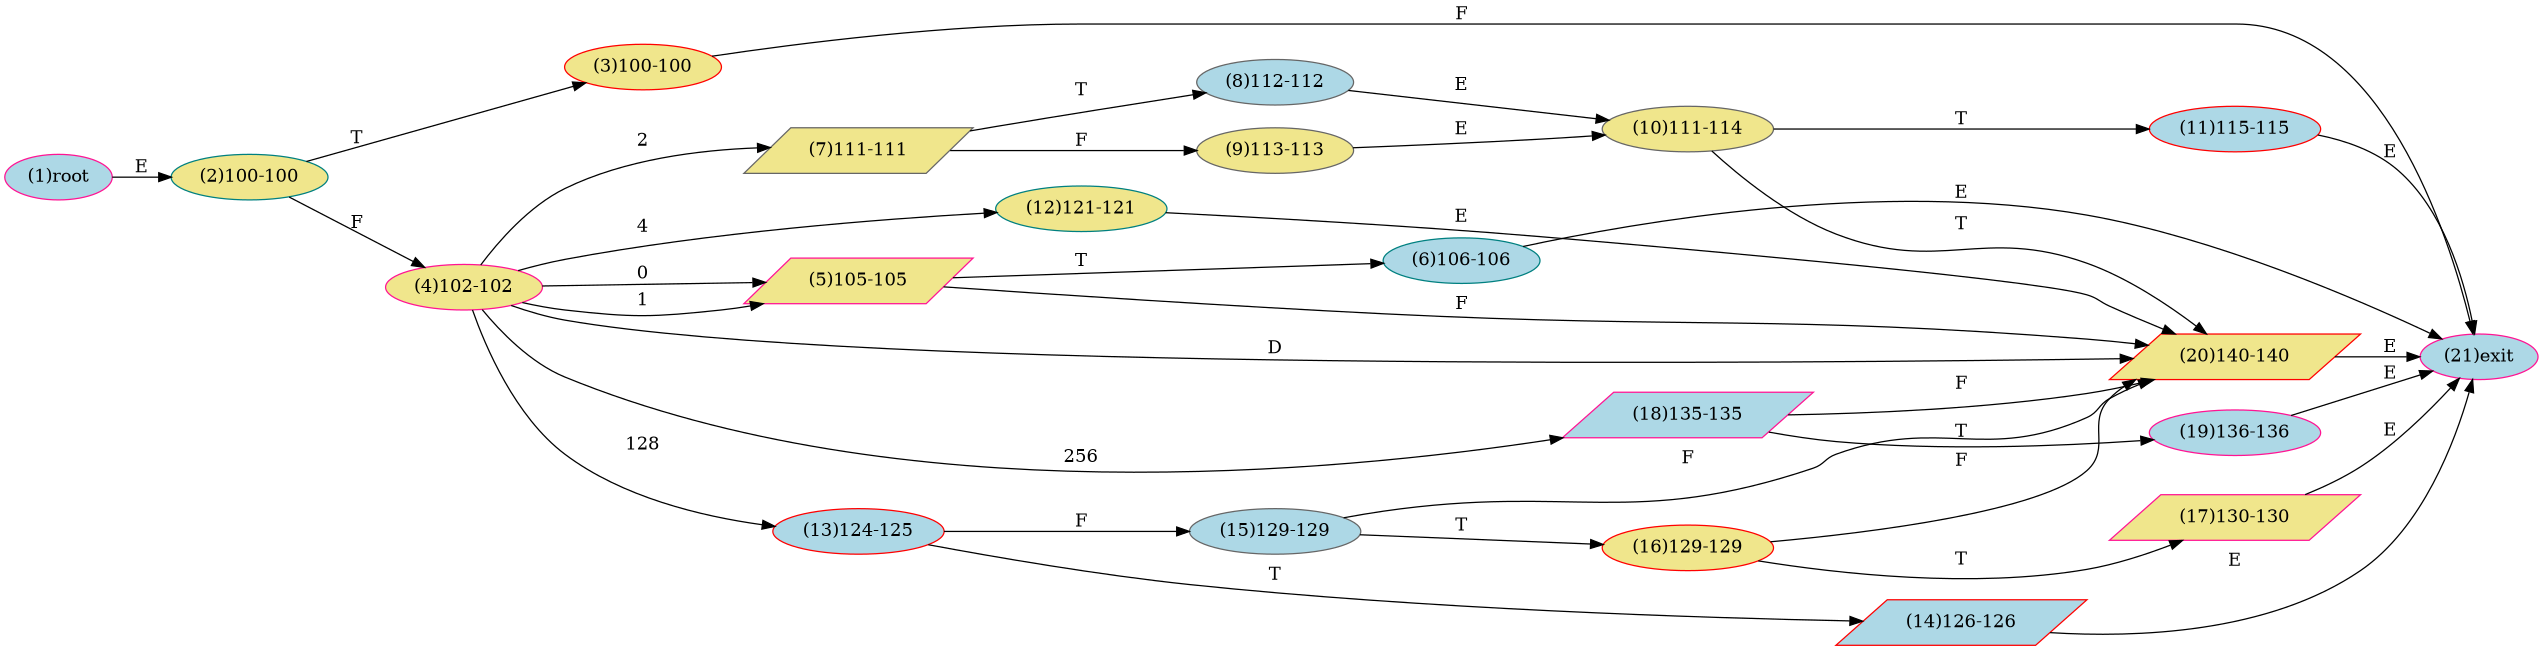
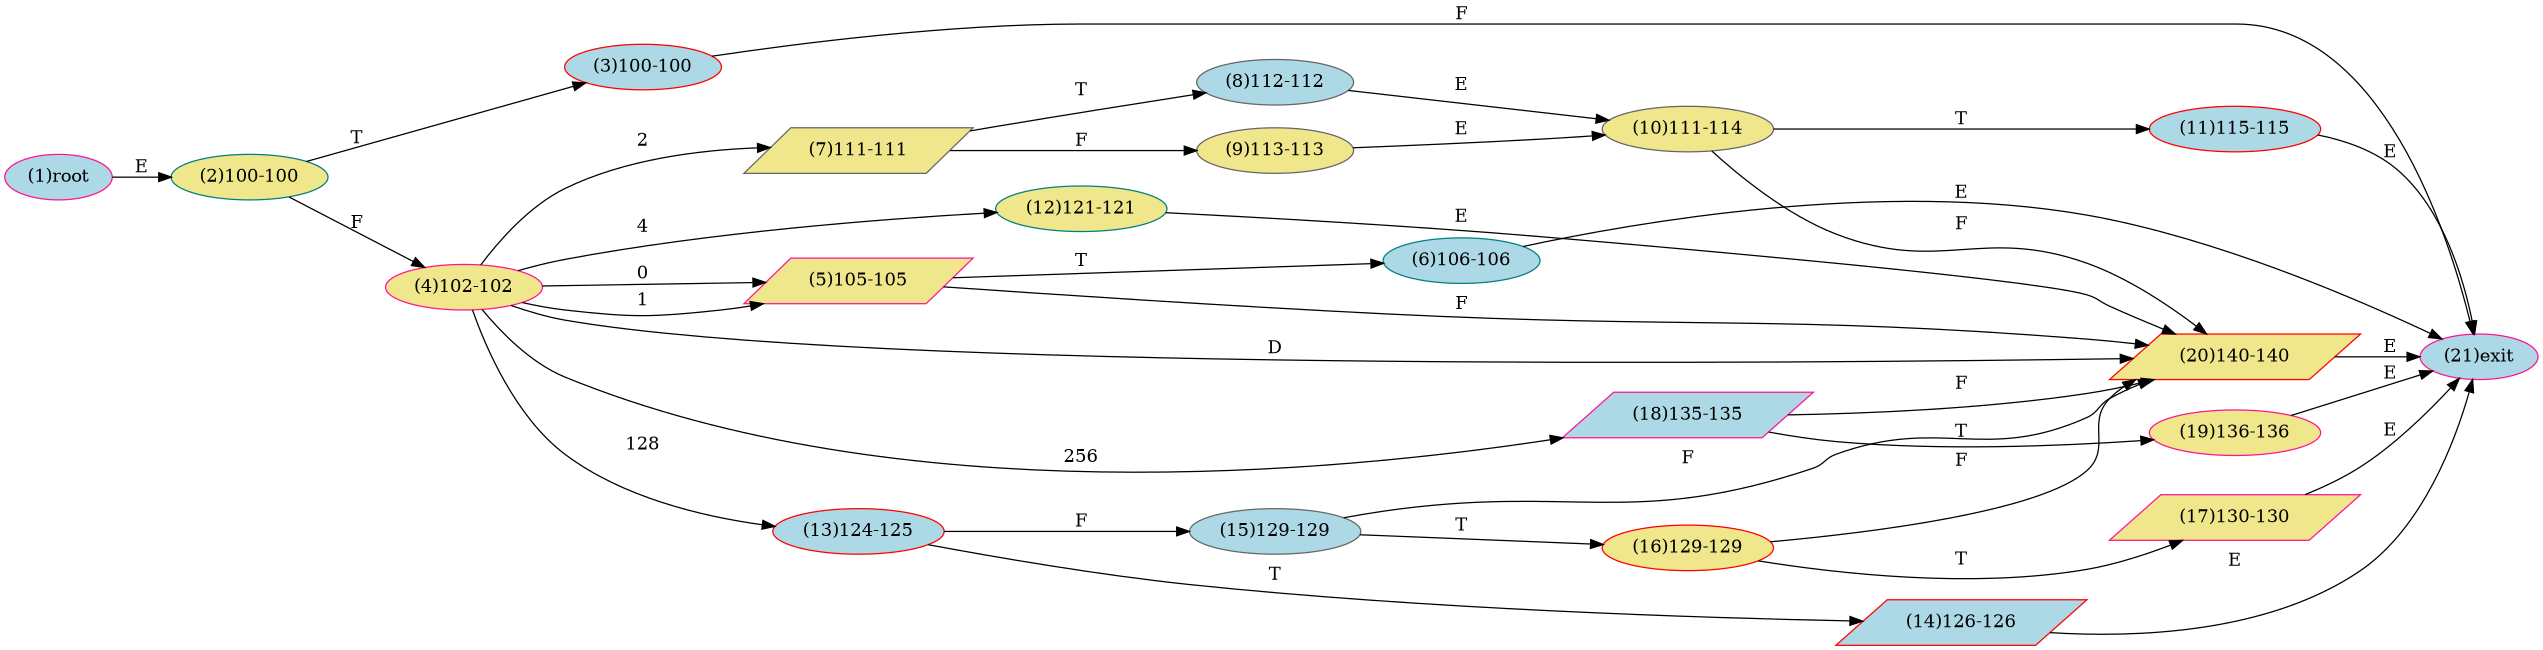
(643, 67) -> (643, 67)
(1961, 225) -> (1961, 225)
(2235, 433) -> (2235, 433)
